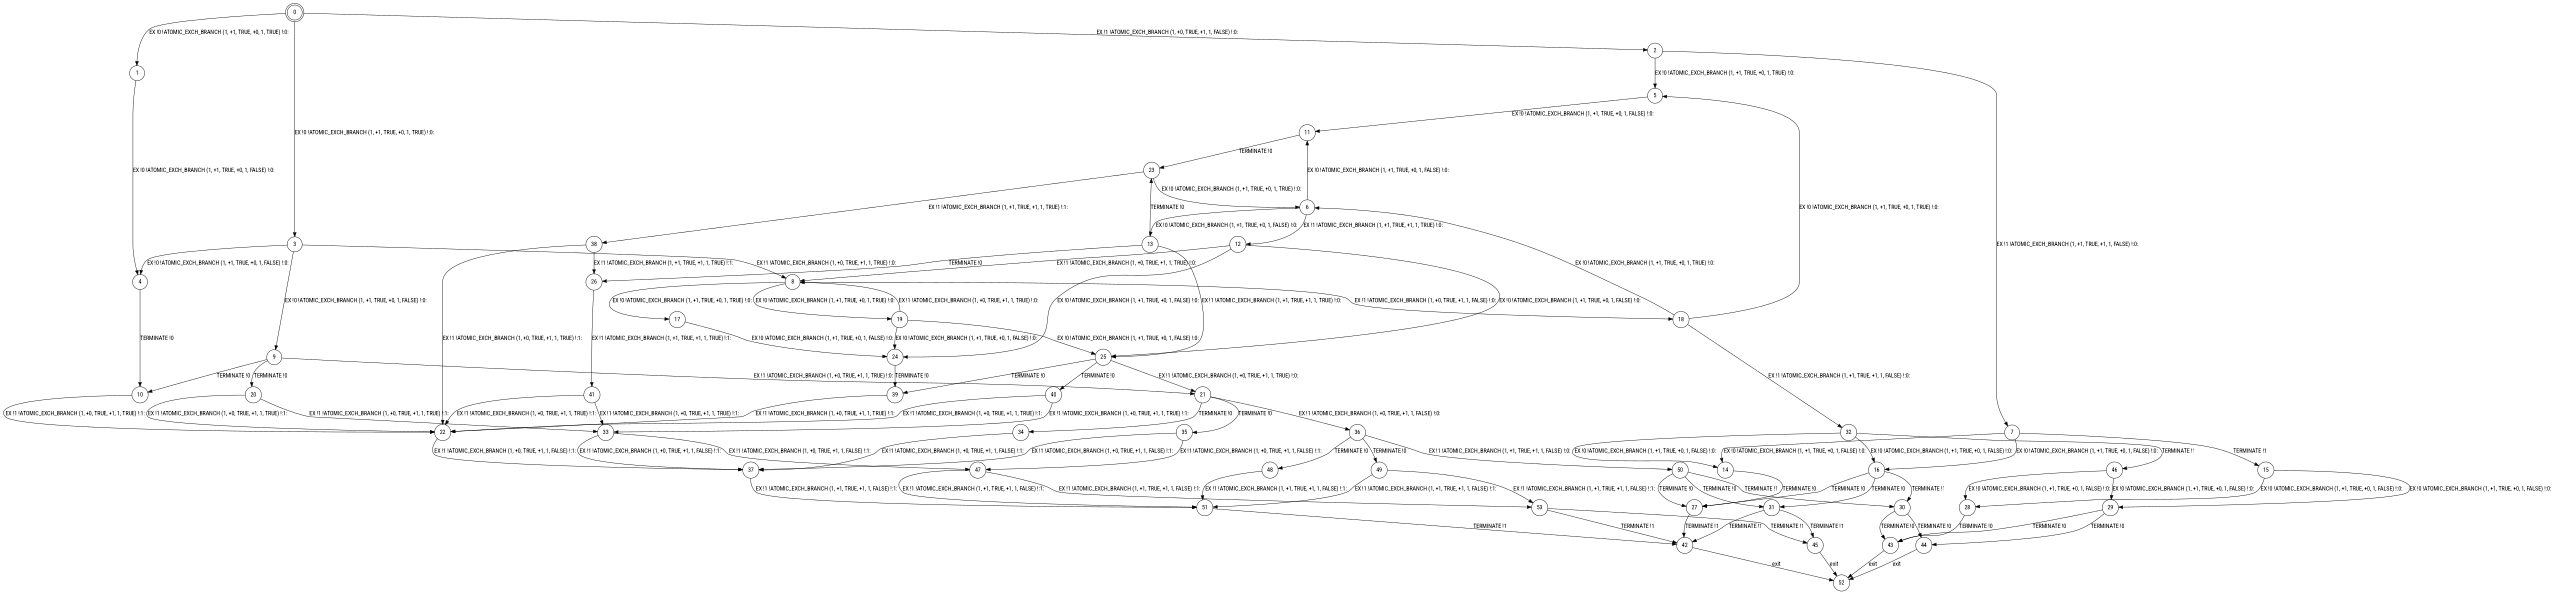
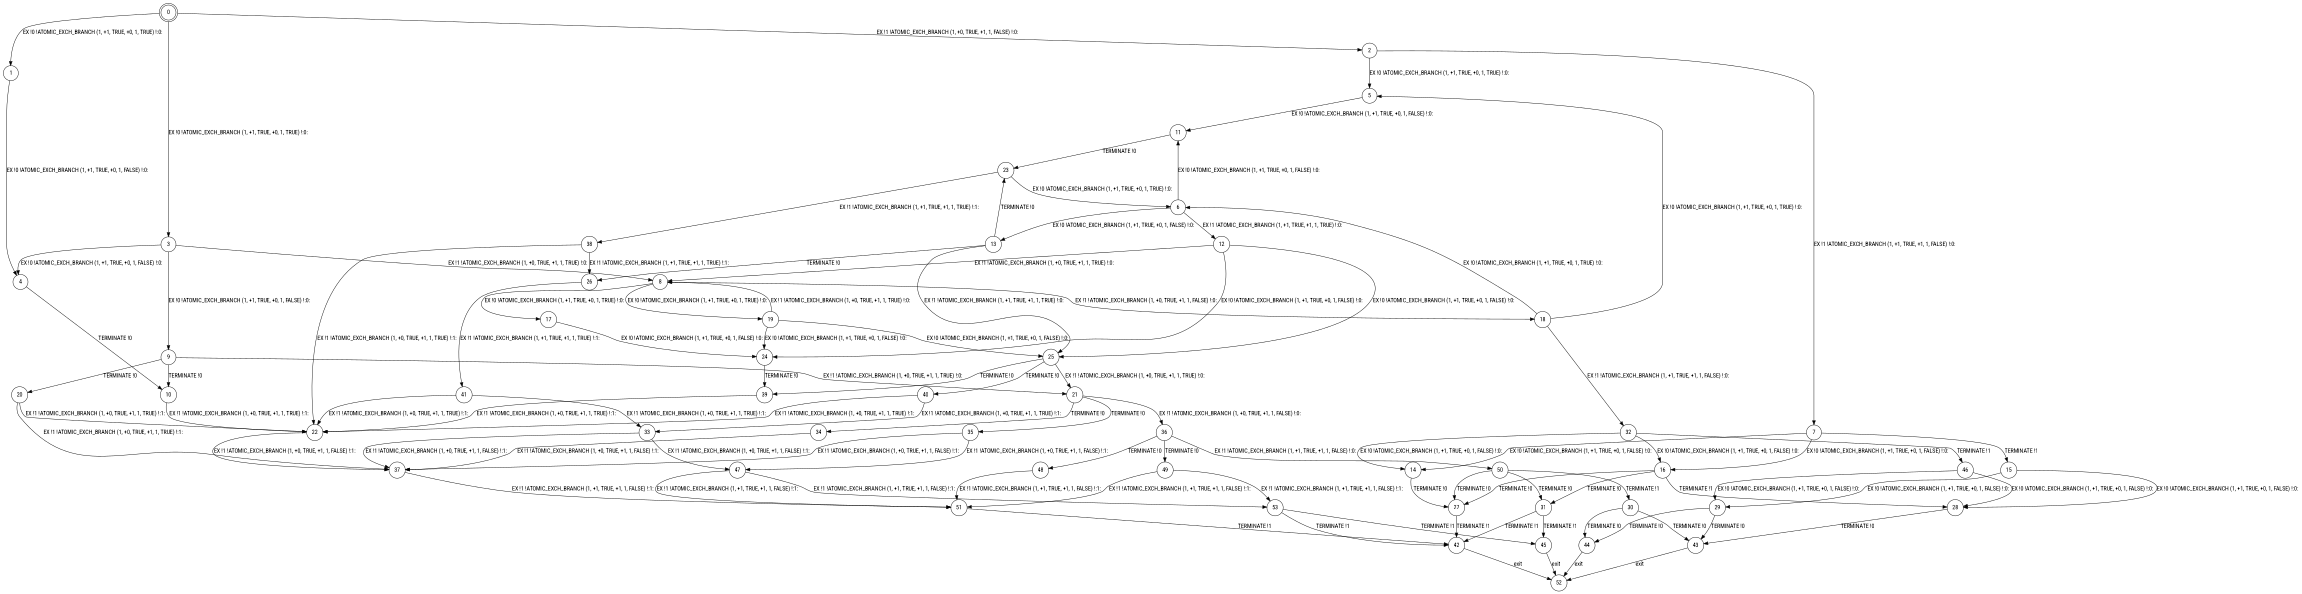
(425, 423) -> (189, 453)
(1904, 480) -> (1787, 501)
